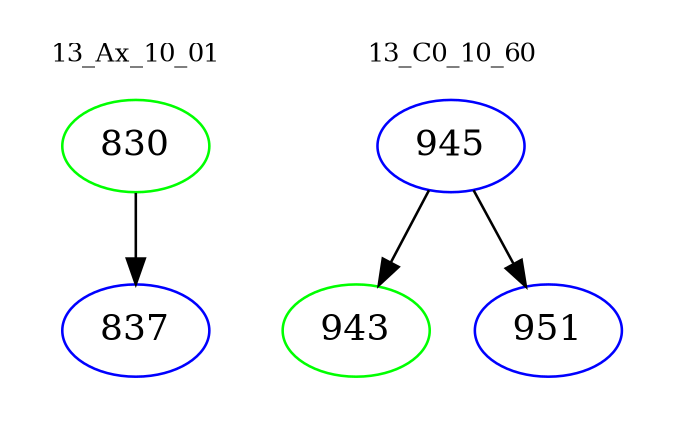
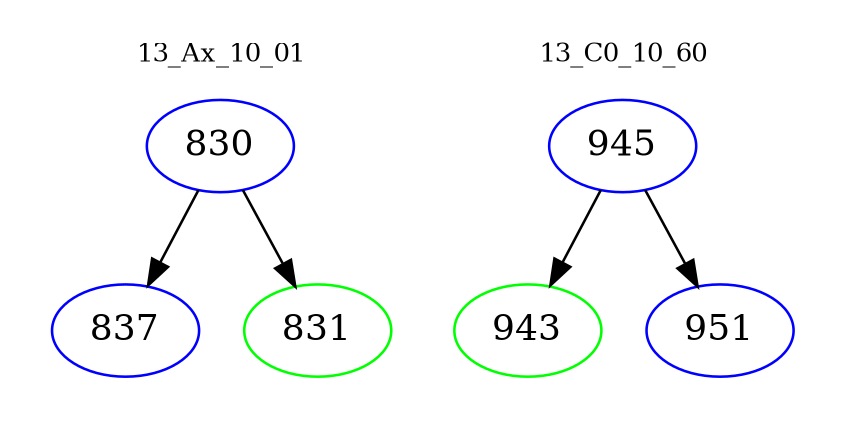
(136, 146) -> (220, 146)
none -> (318, 331)
